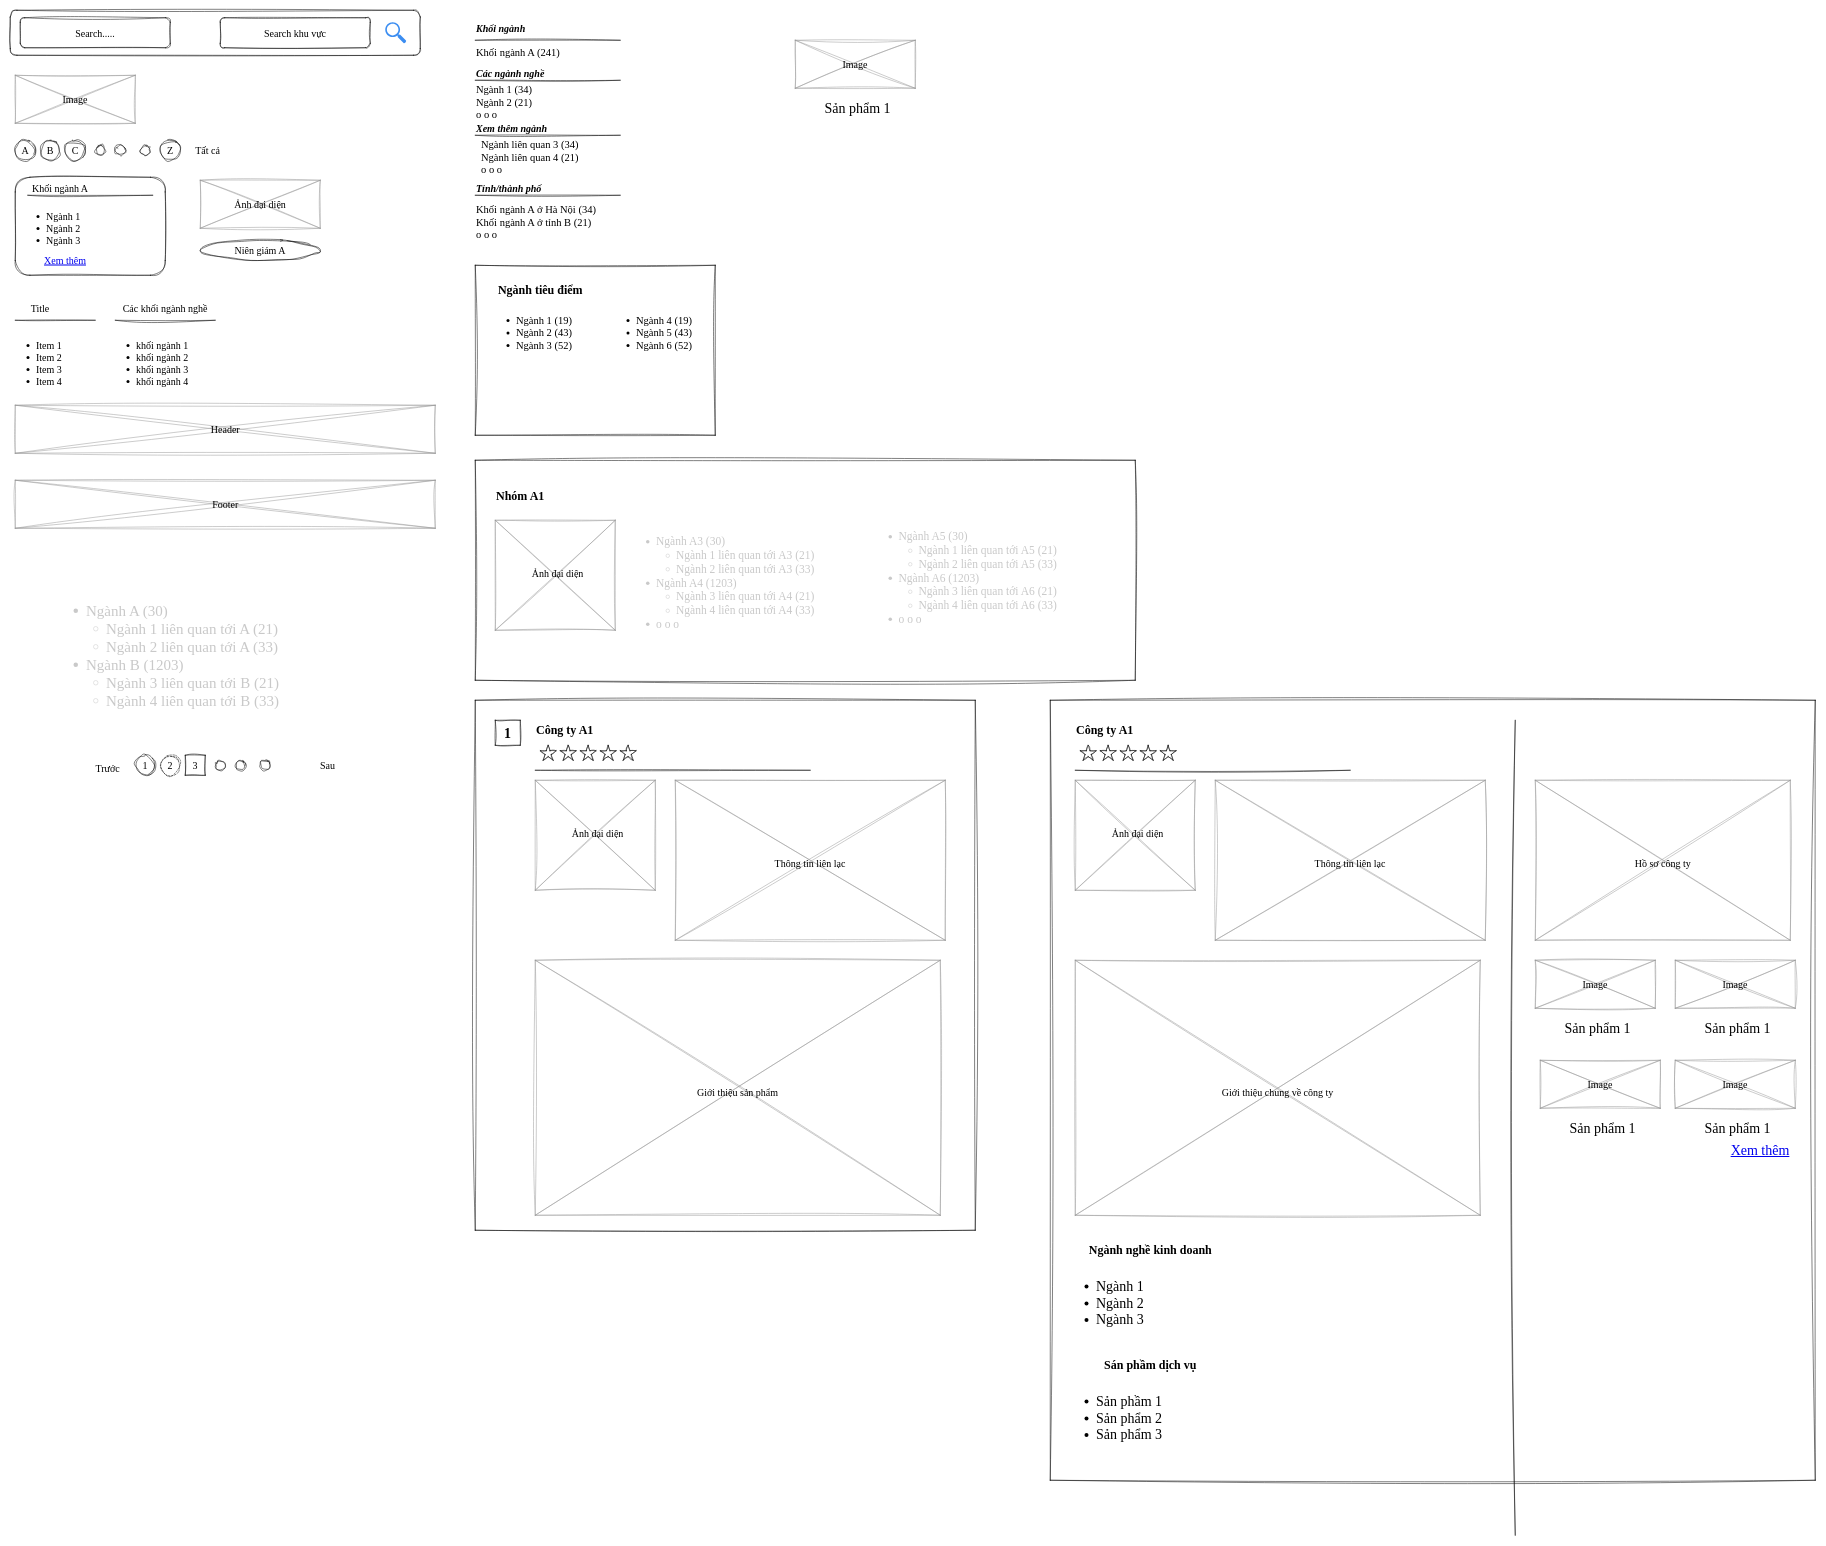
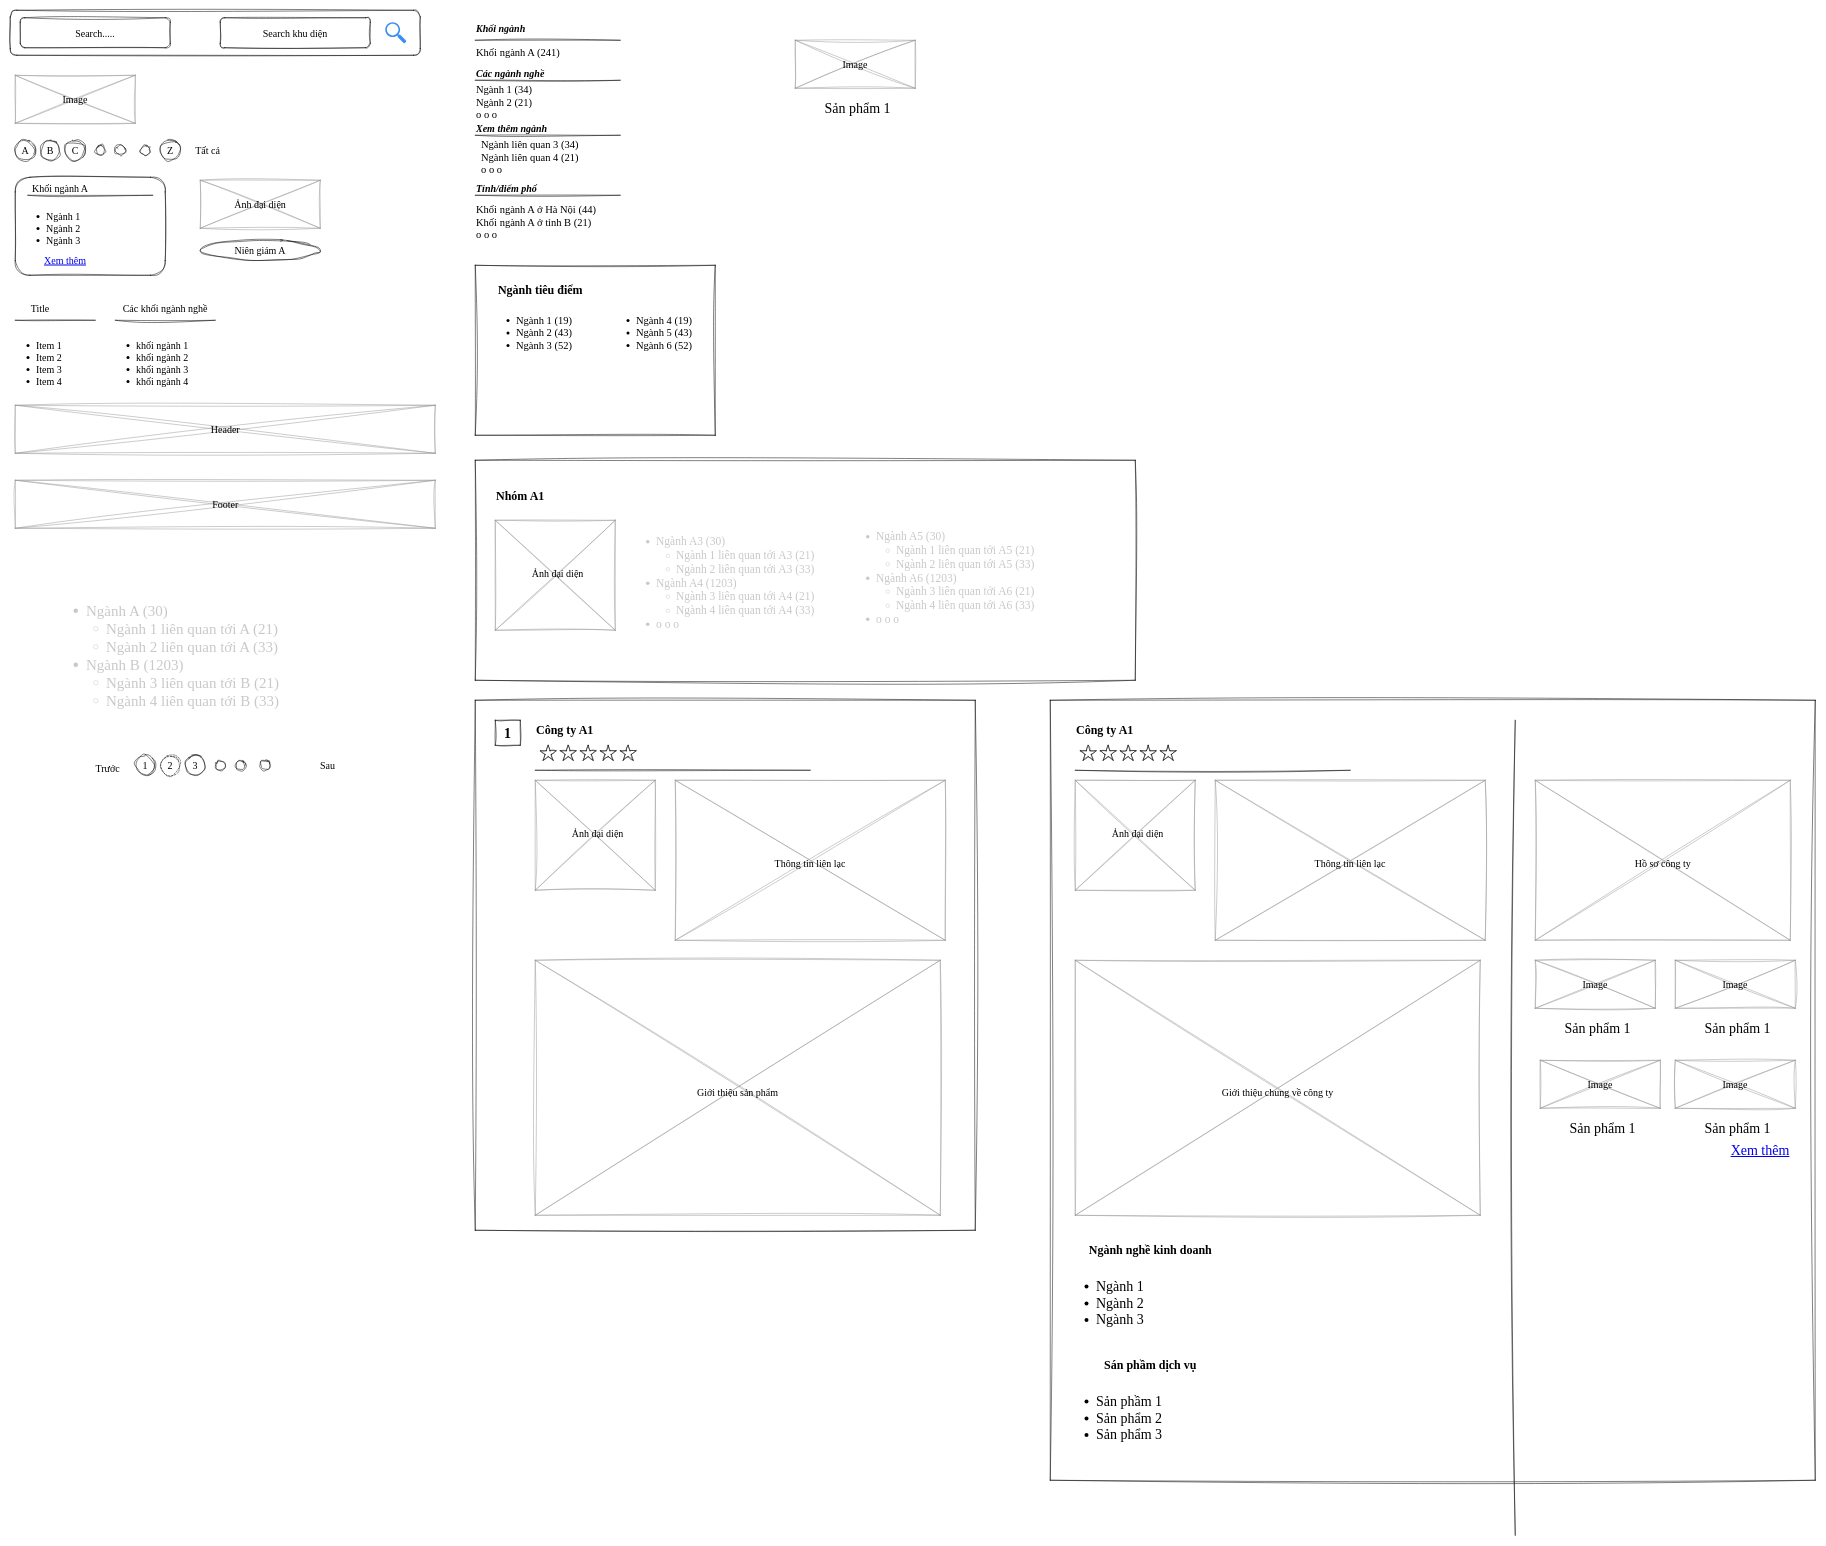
(295, 33) -> (295, 33)
(514, 188) -> (510, 188)
(543, 223) -> (543, 223)
(983, 578) -> (960, 578)
(195, 765) -> (195, 765)
